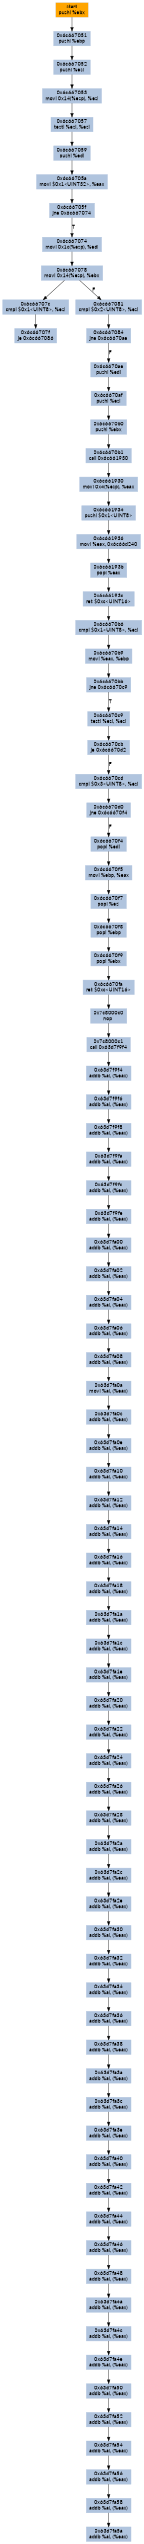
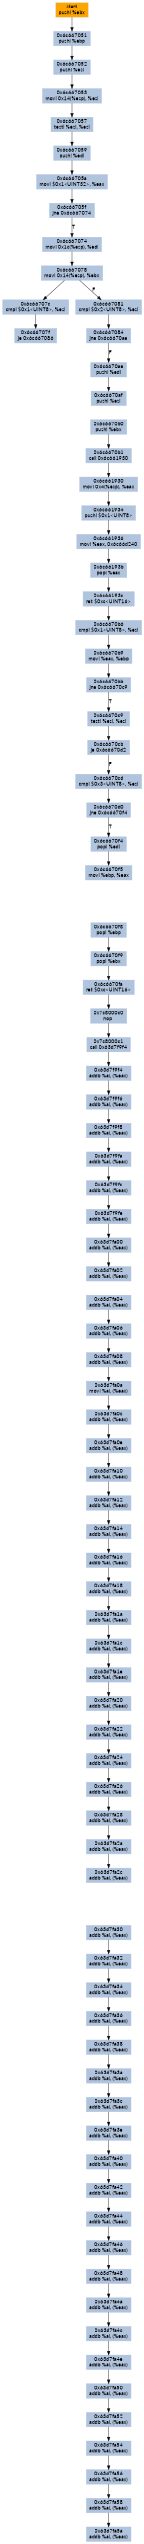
(109, 411) -> none
(110, 827) -> (110, 827)
(109, 901) -> none
(109, 1286) -> none
(109, 1904) -> none
